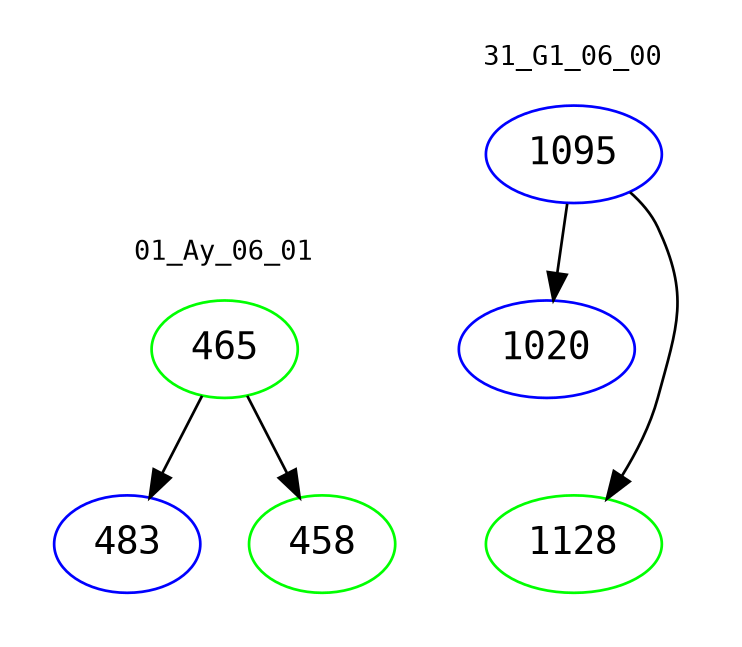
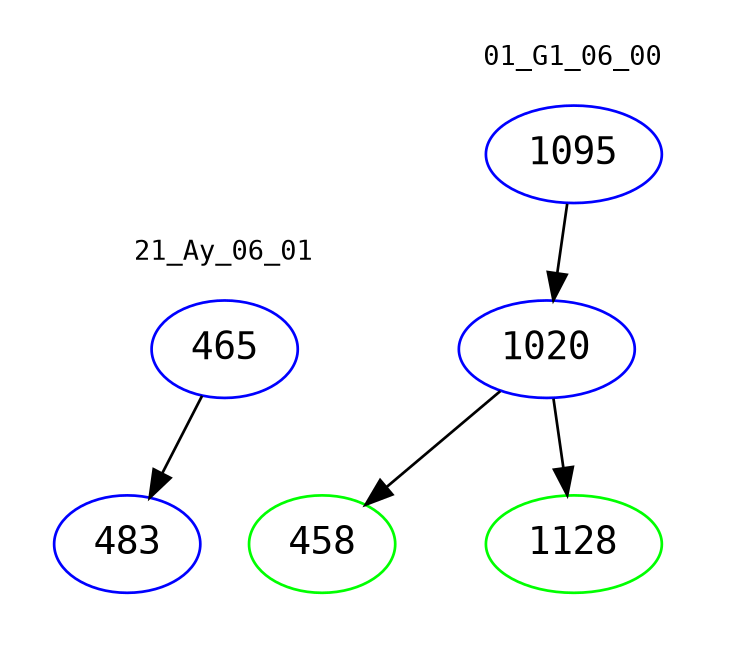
(574, 58) -> (574, 58)
(225, 253) -> (225, 253)
(674, 333) -> (558, 433)
(225, 349) -> (225, 349)
(267, 435) -> (455, 429)
